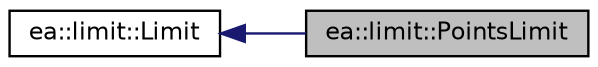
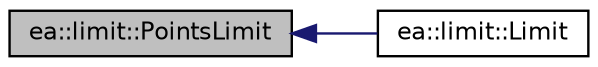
(275, 33) -> (347, 33)
